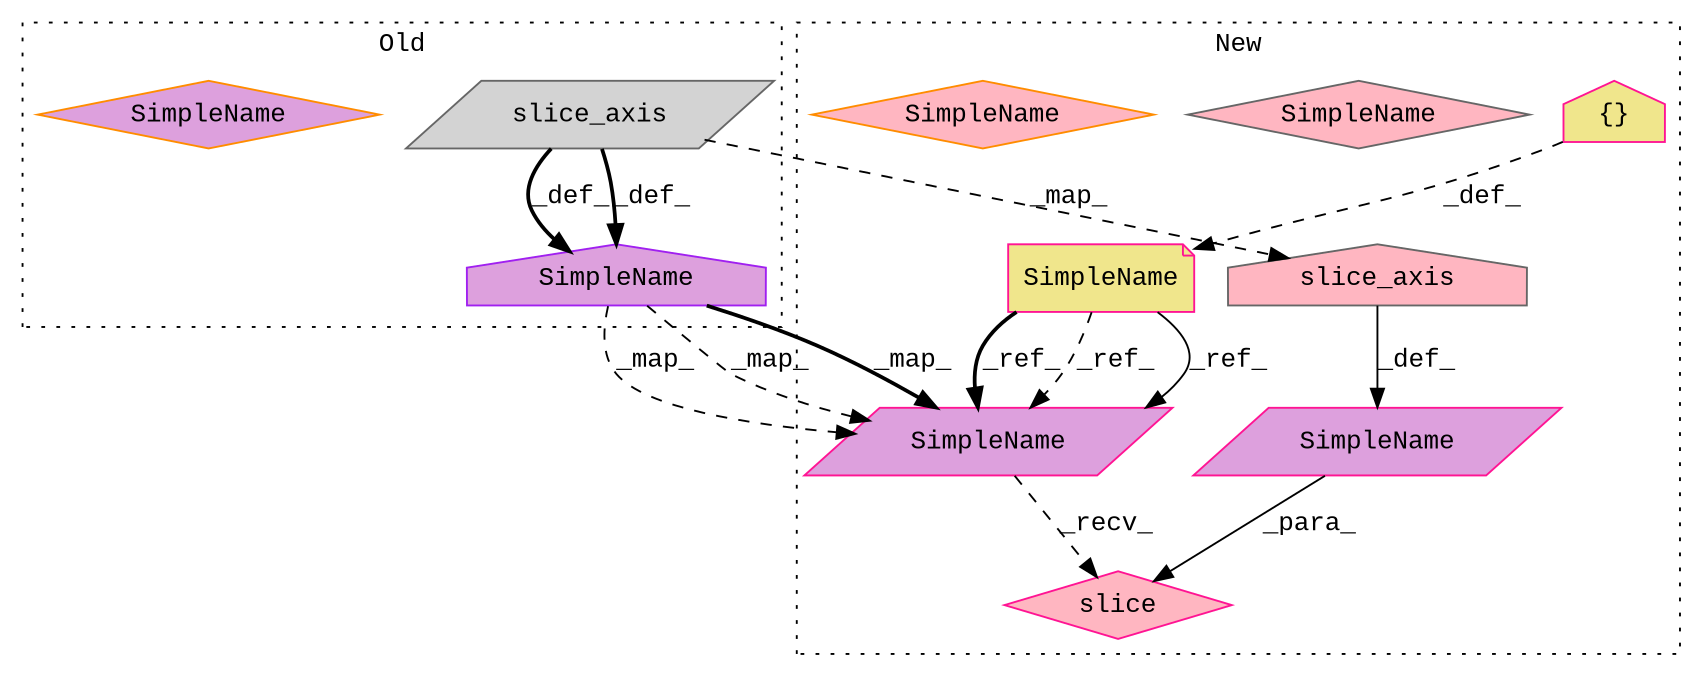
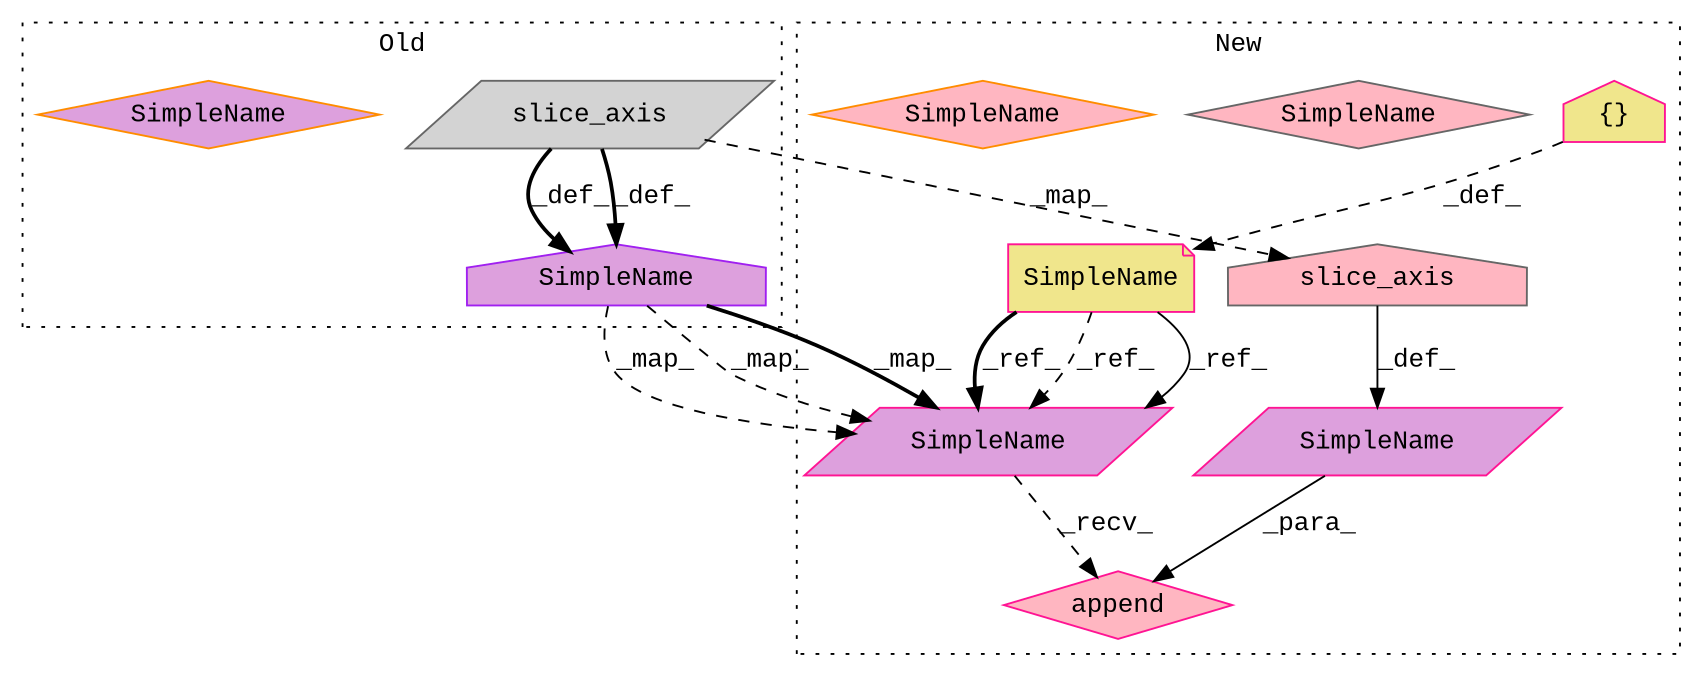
(1118, 605) -> (1118, 605)
